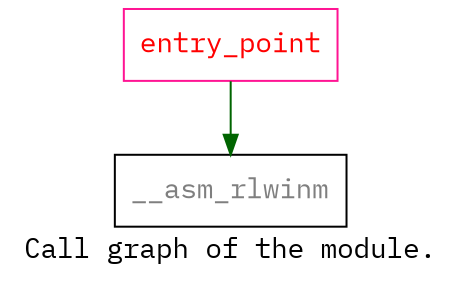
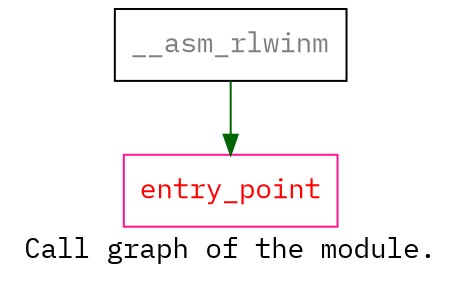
(231, 108) -> (231, 108)
